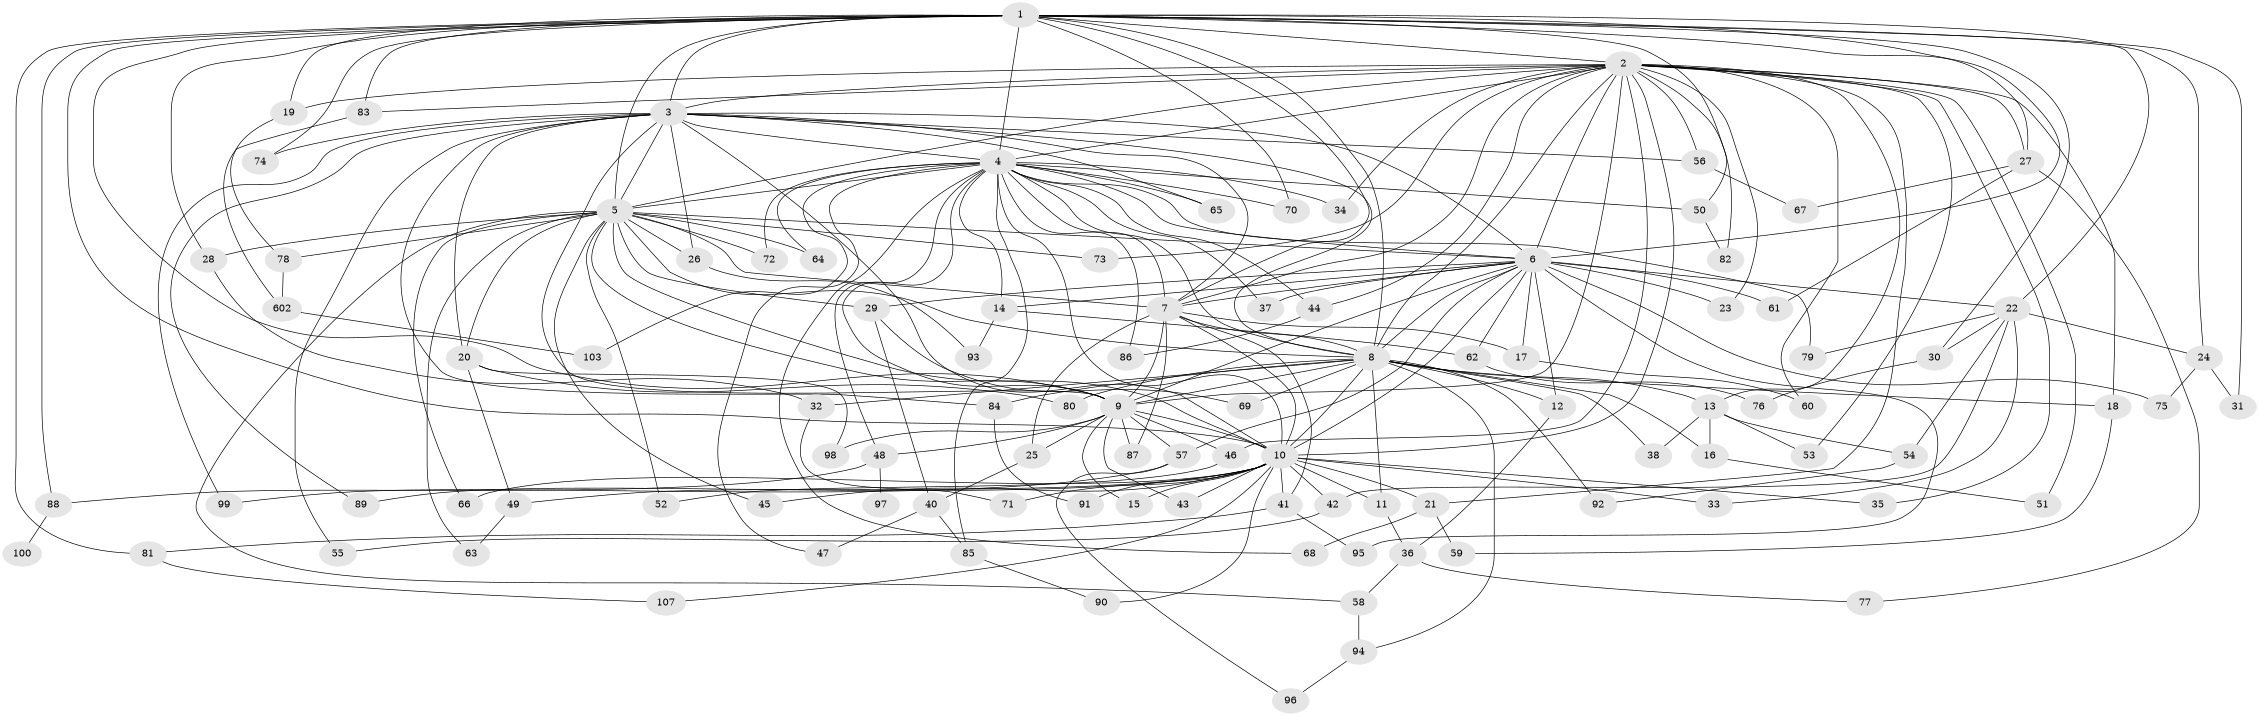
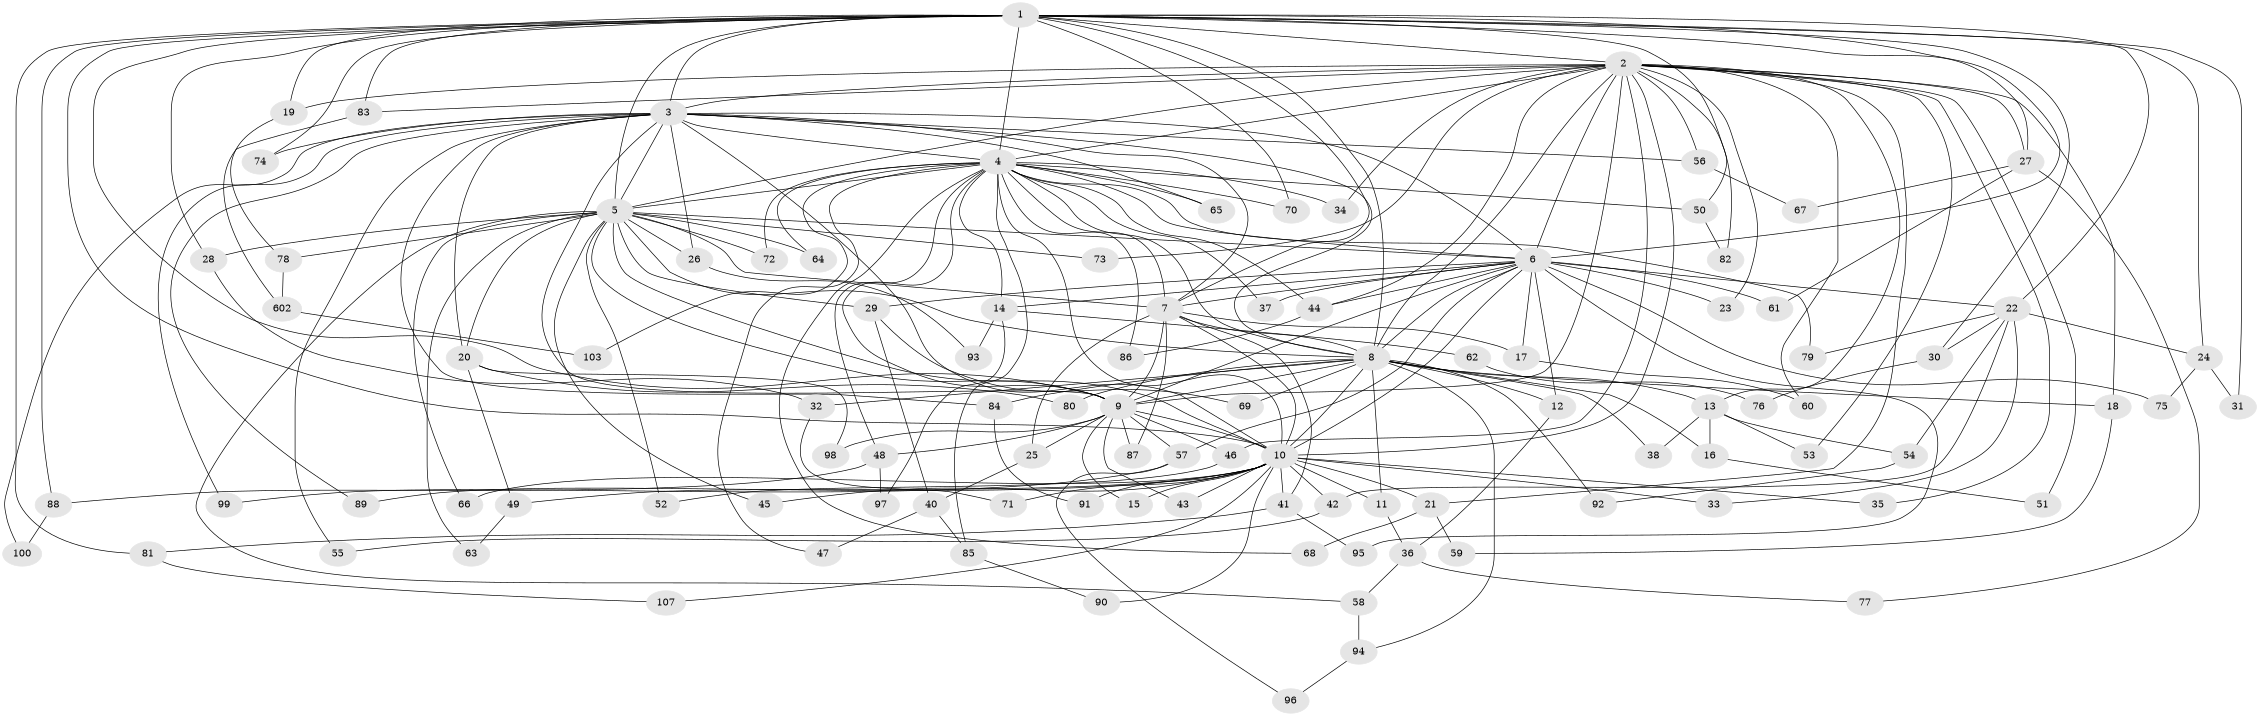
none -> (219, 185)
(1427, 231) -> none
(1503, 309) -> (1415, 286)
none -> (934, 410)
